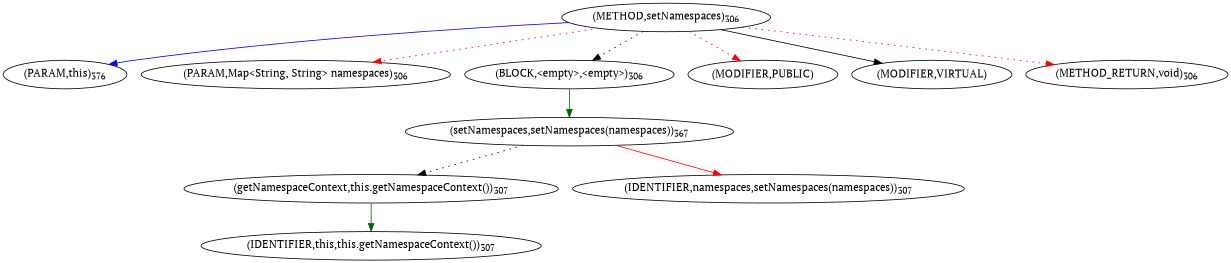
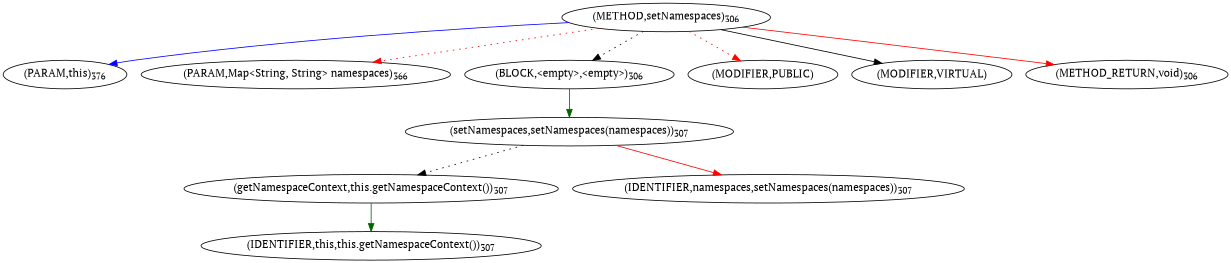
(894, 45) -> (894, 45)
(401, 73) -> (401, 73)
(682, 130) -> (682, 130)
